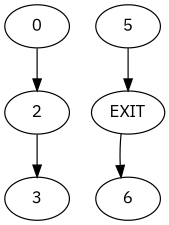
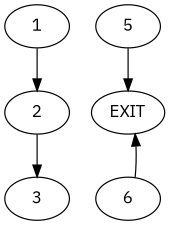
(37, 26) -> (37, 26)
(120, 150) -> (136, 162)
